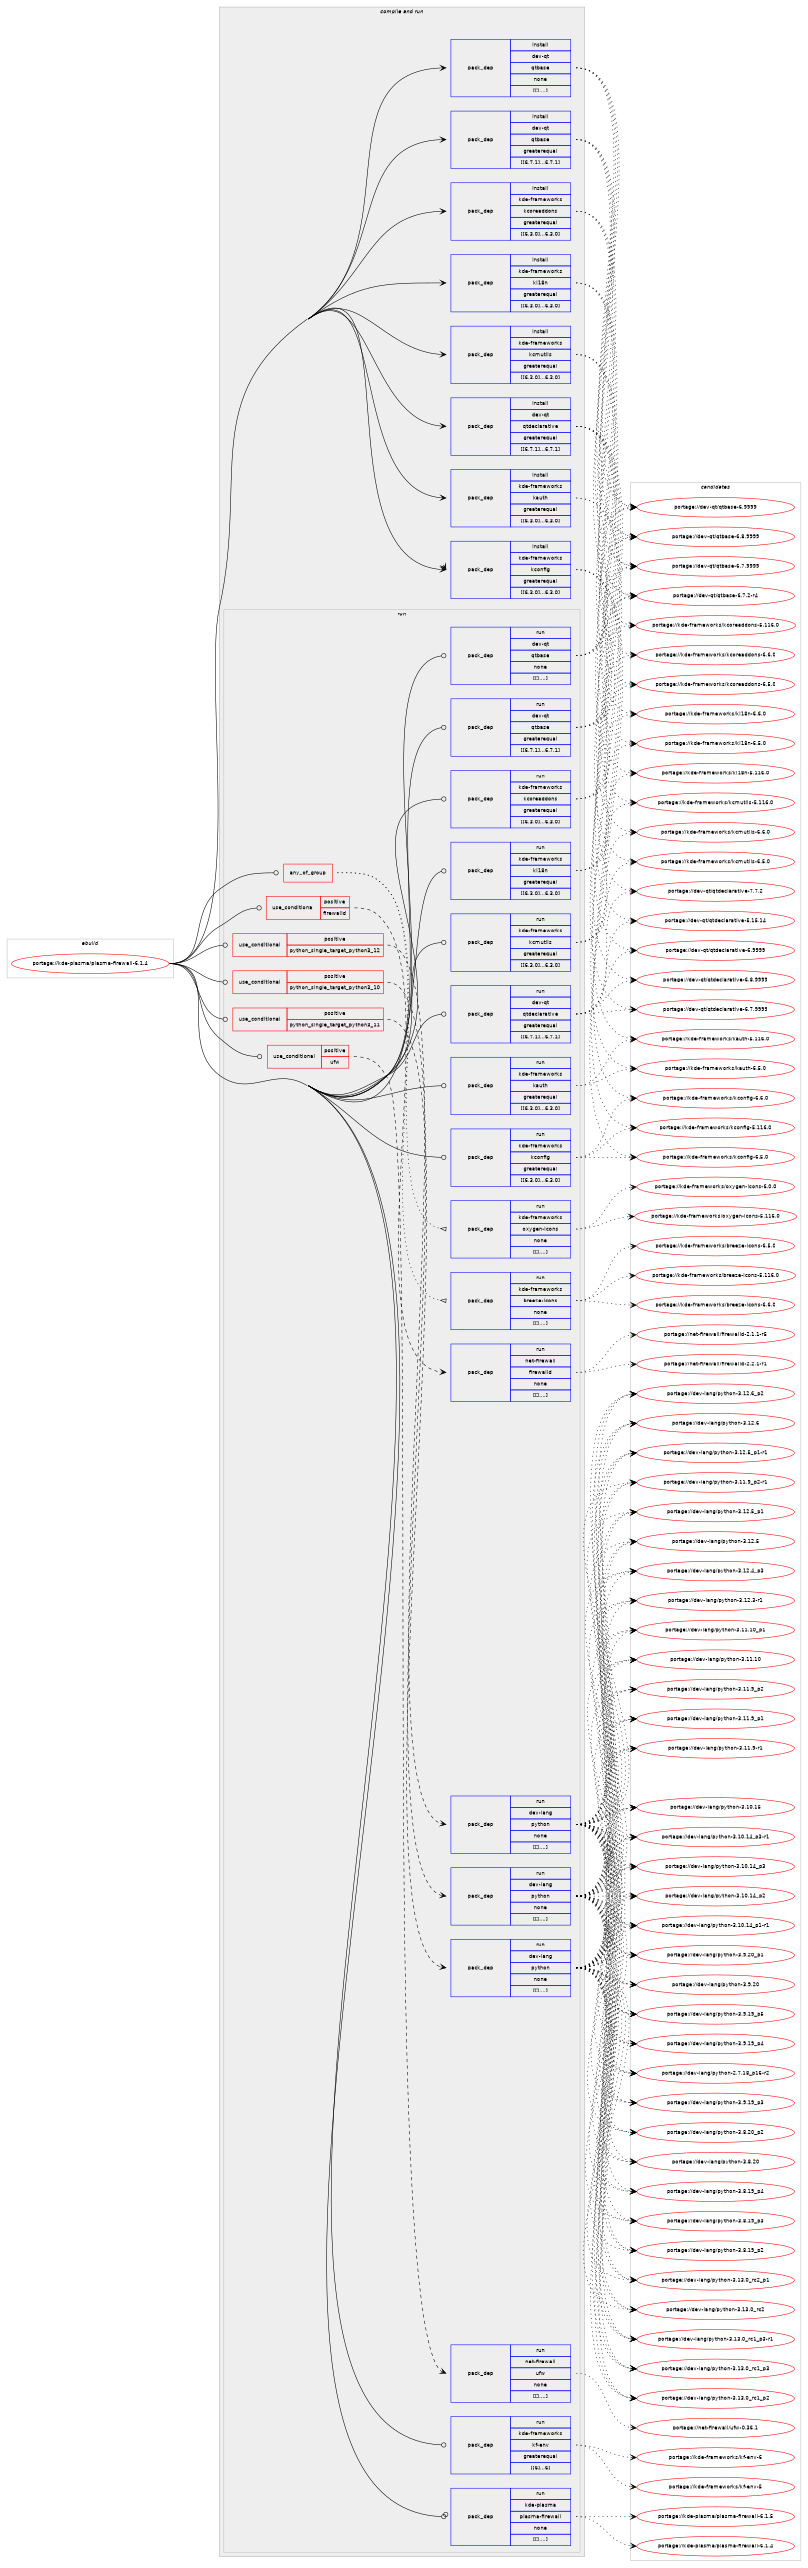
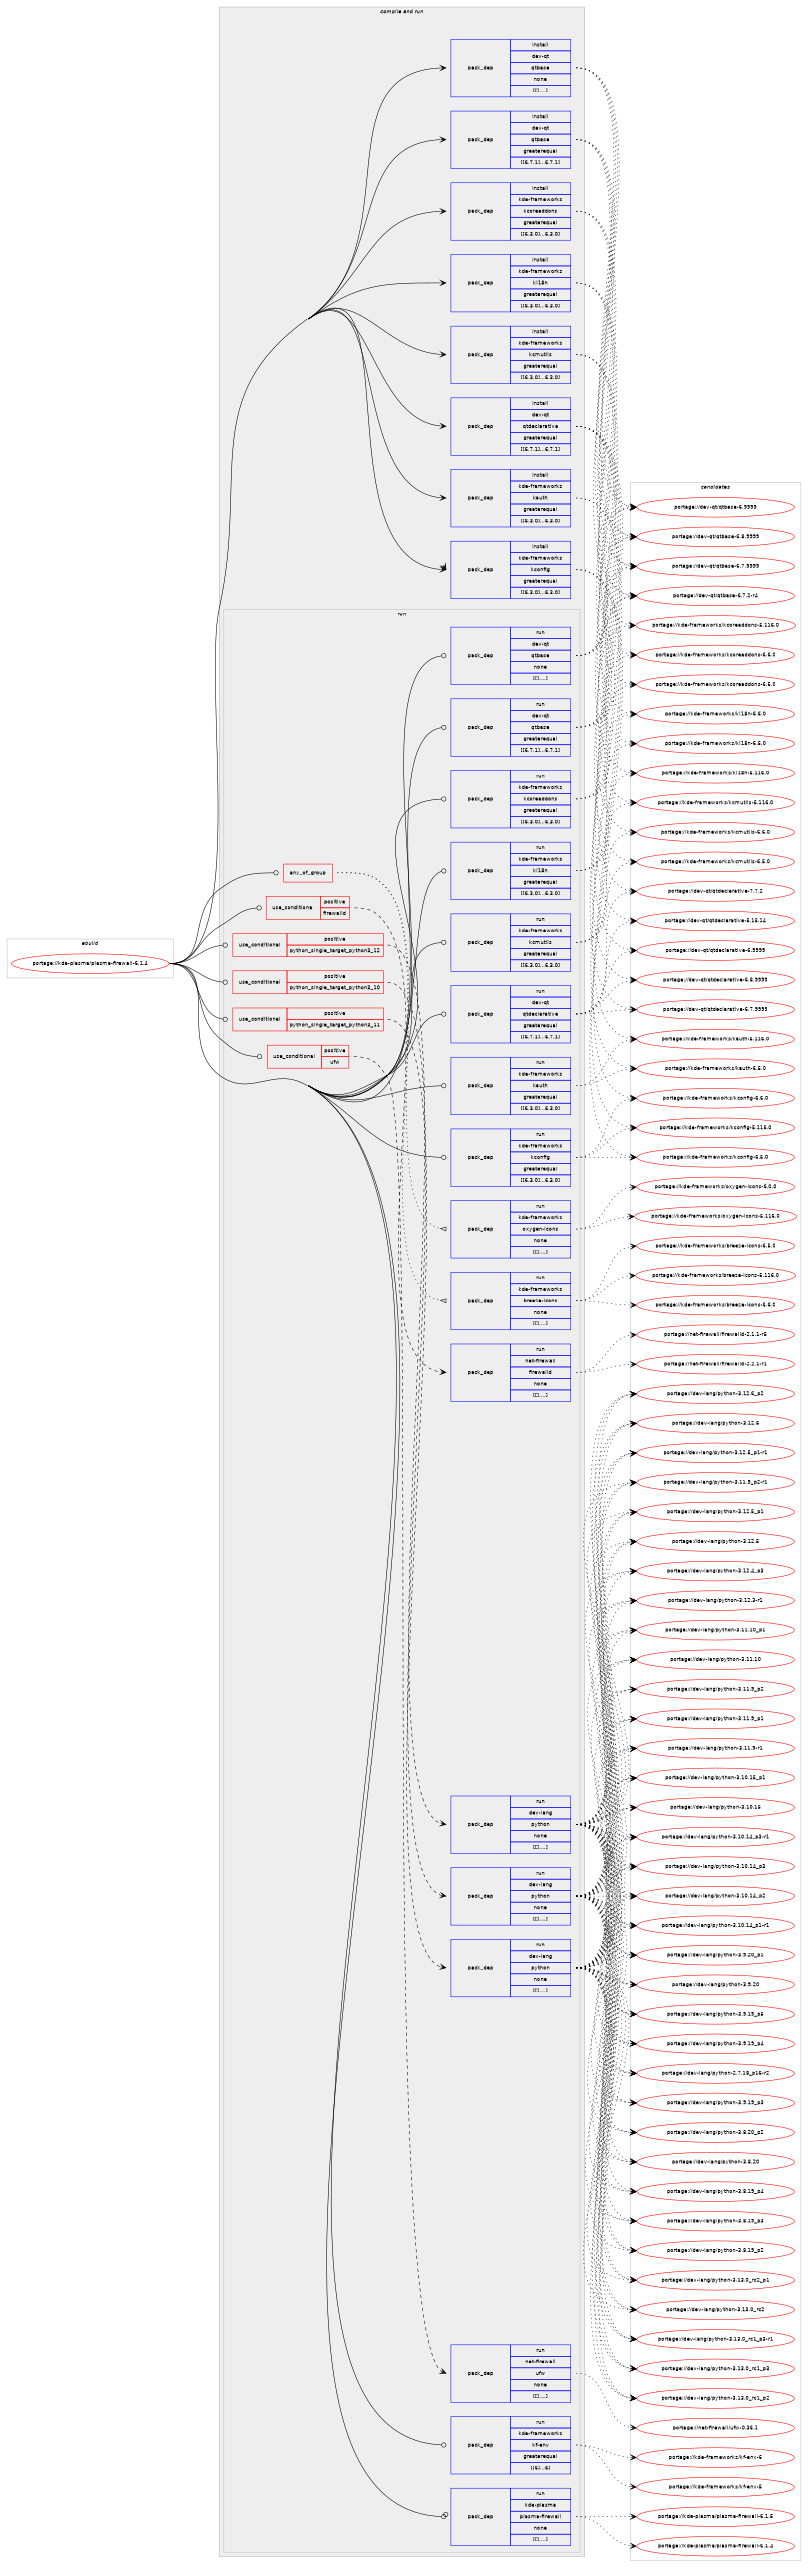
none -> (716, 1778)
